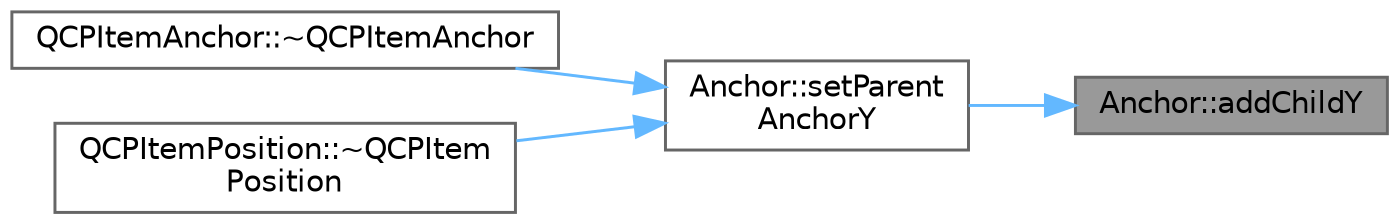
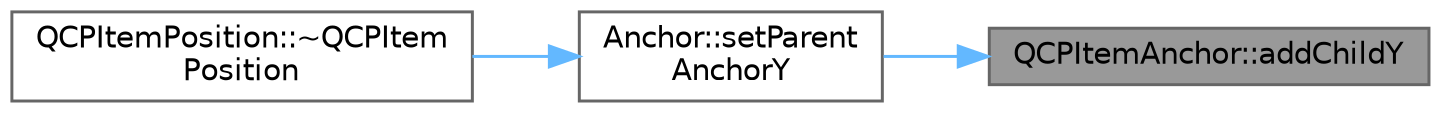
(285, 40) -> none
(1231, 105) -> (1209, 56)
